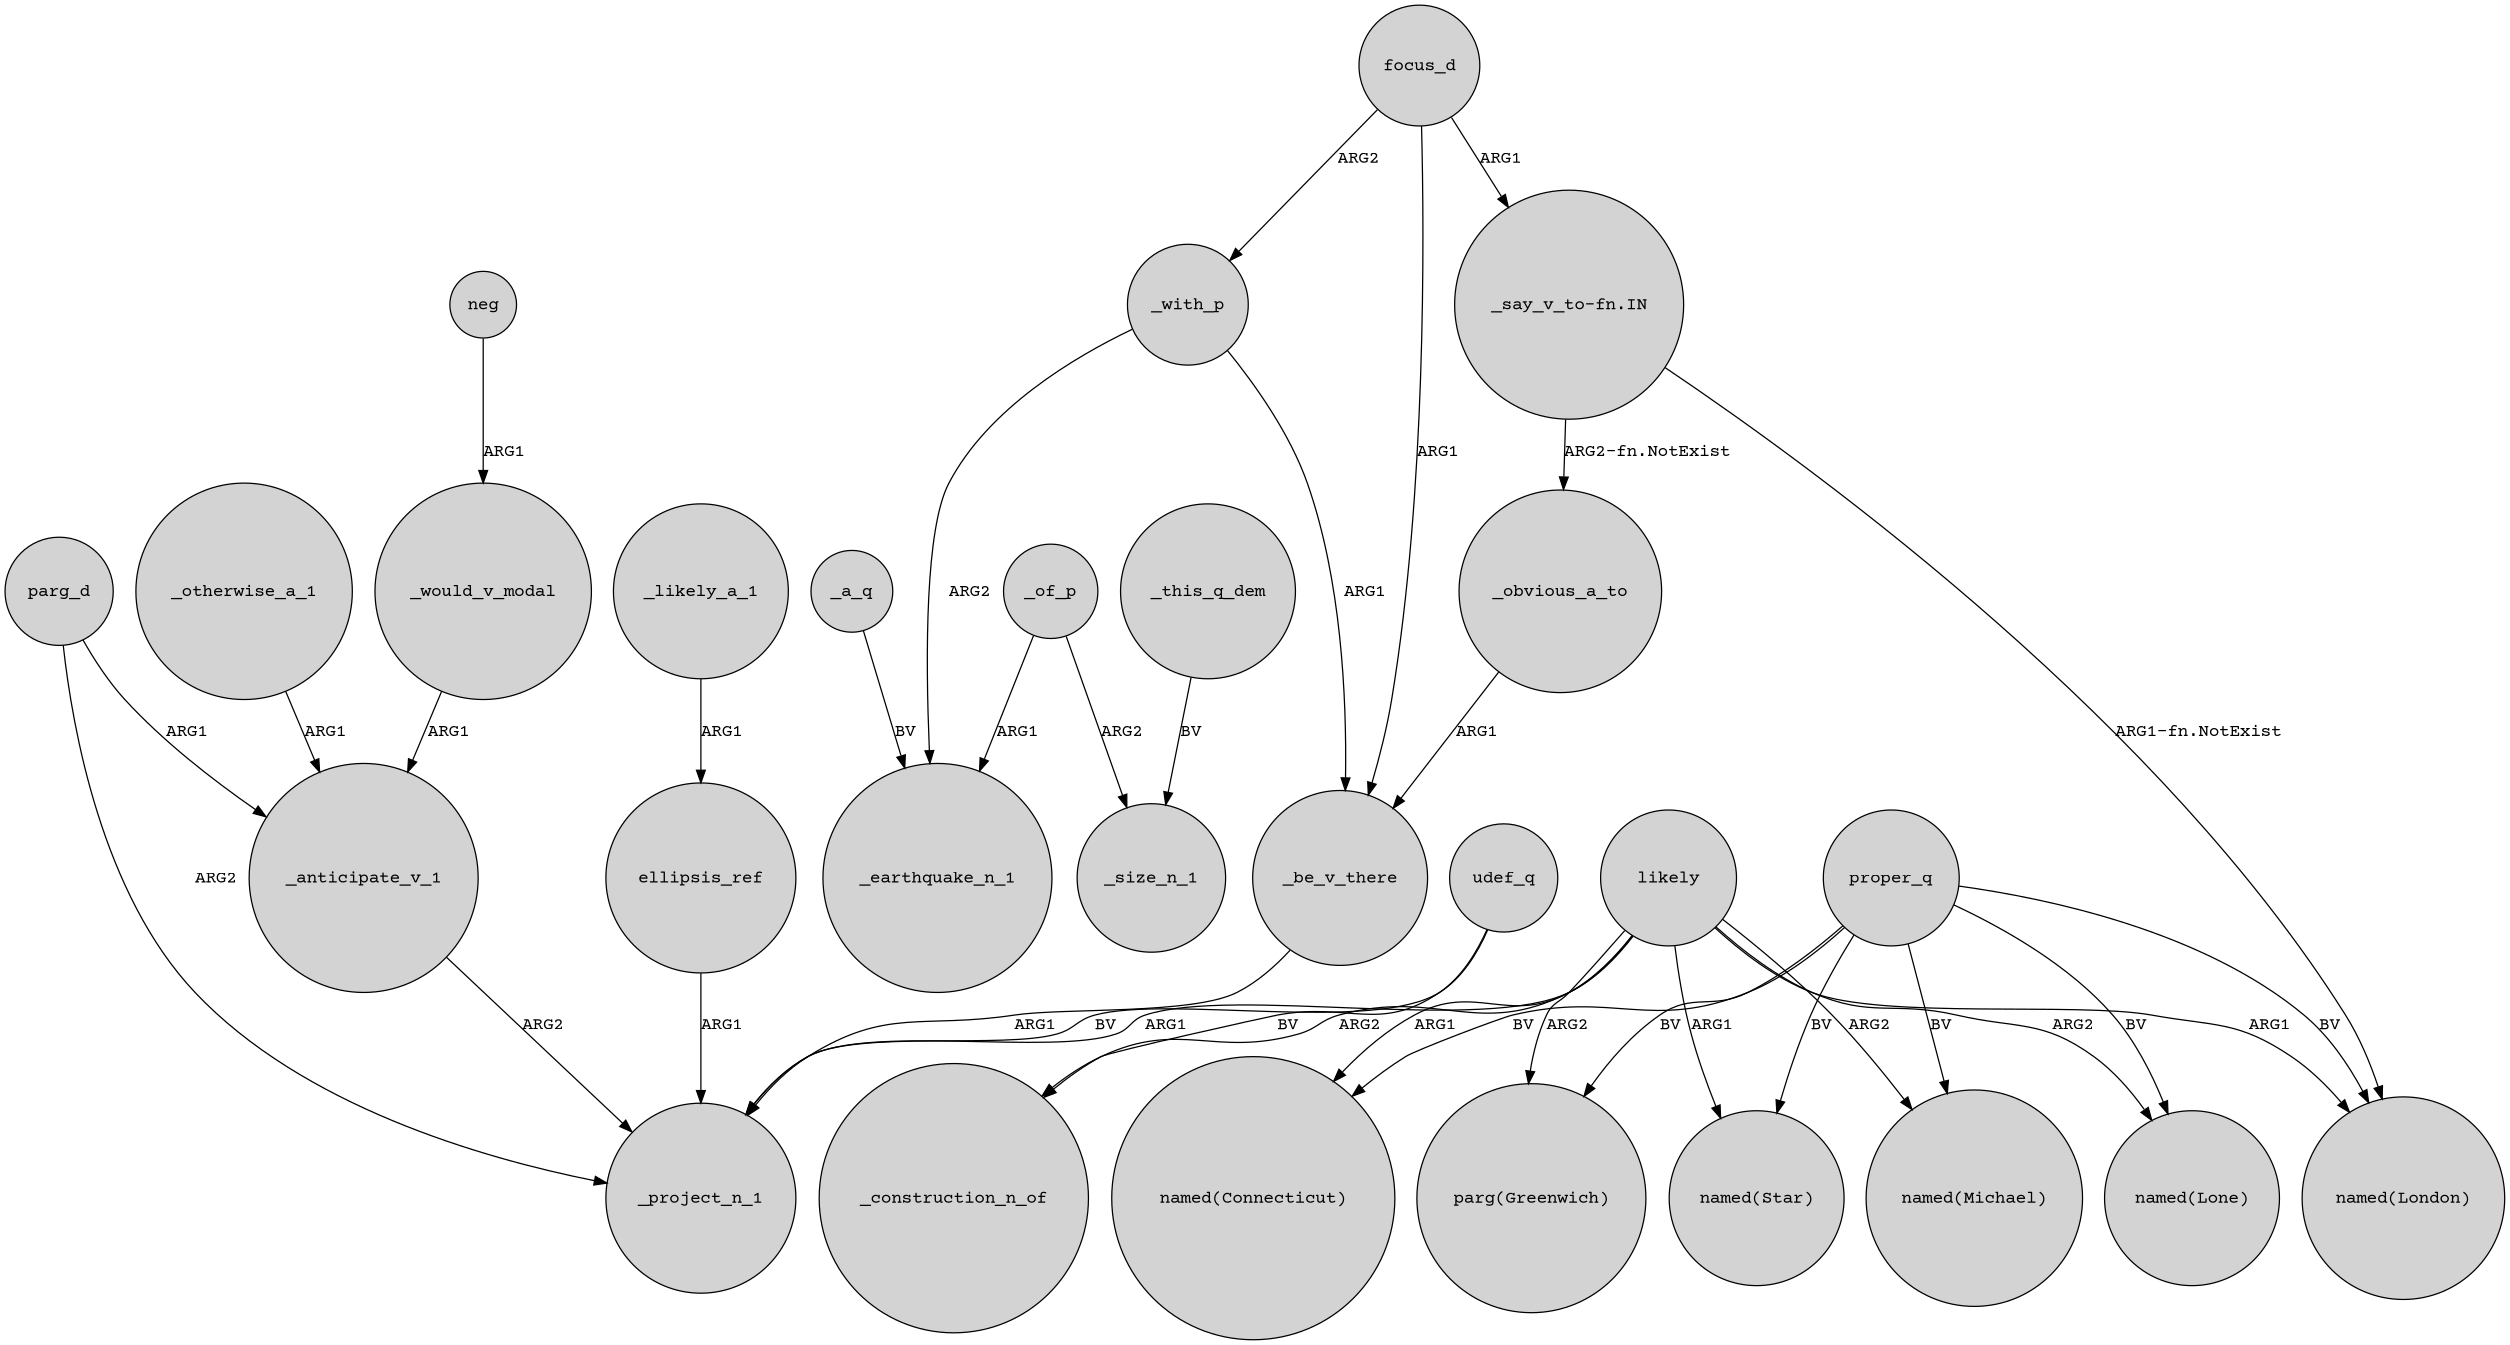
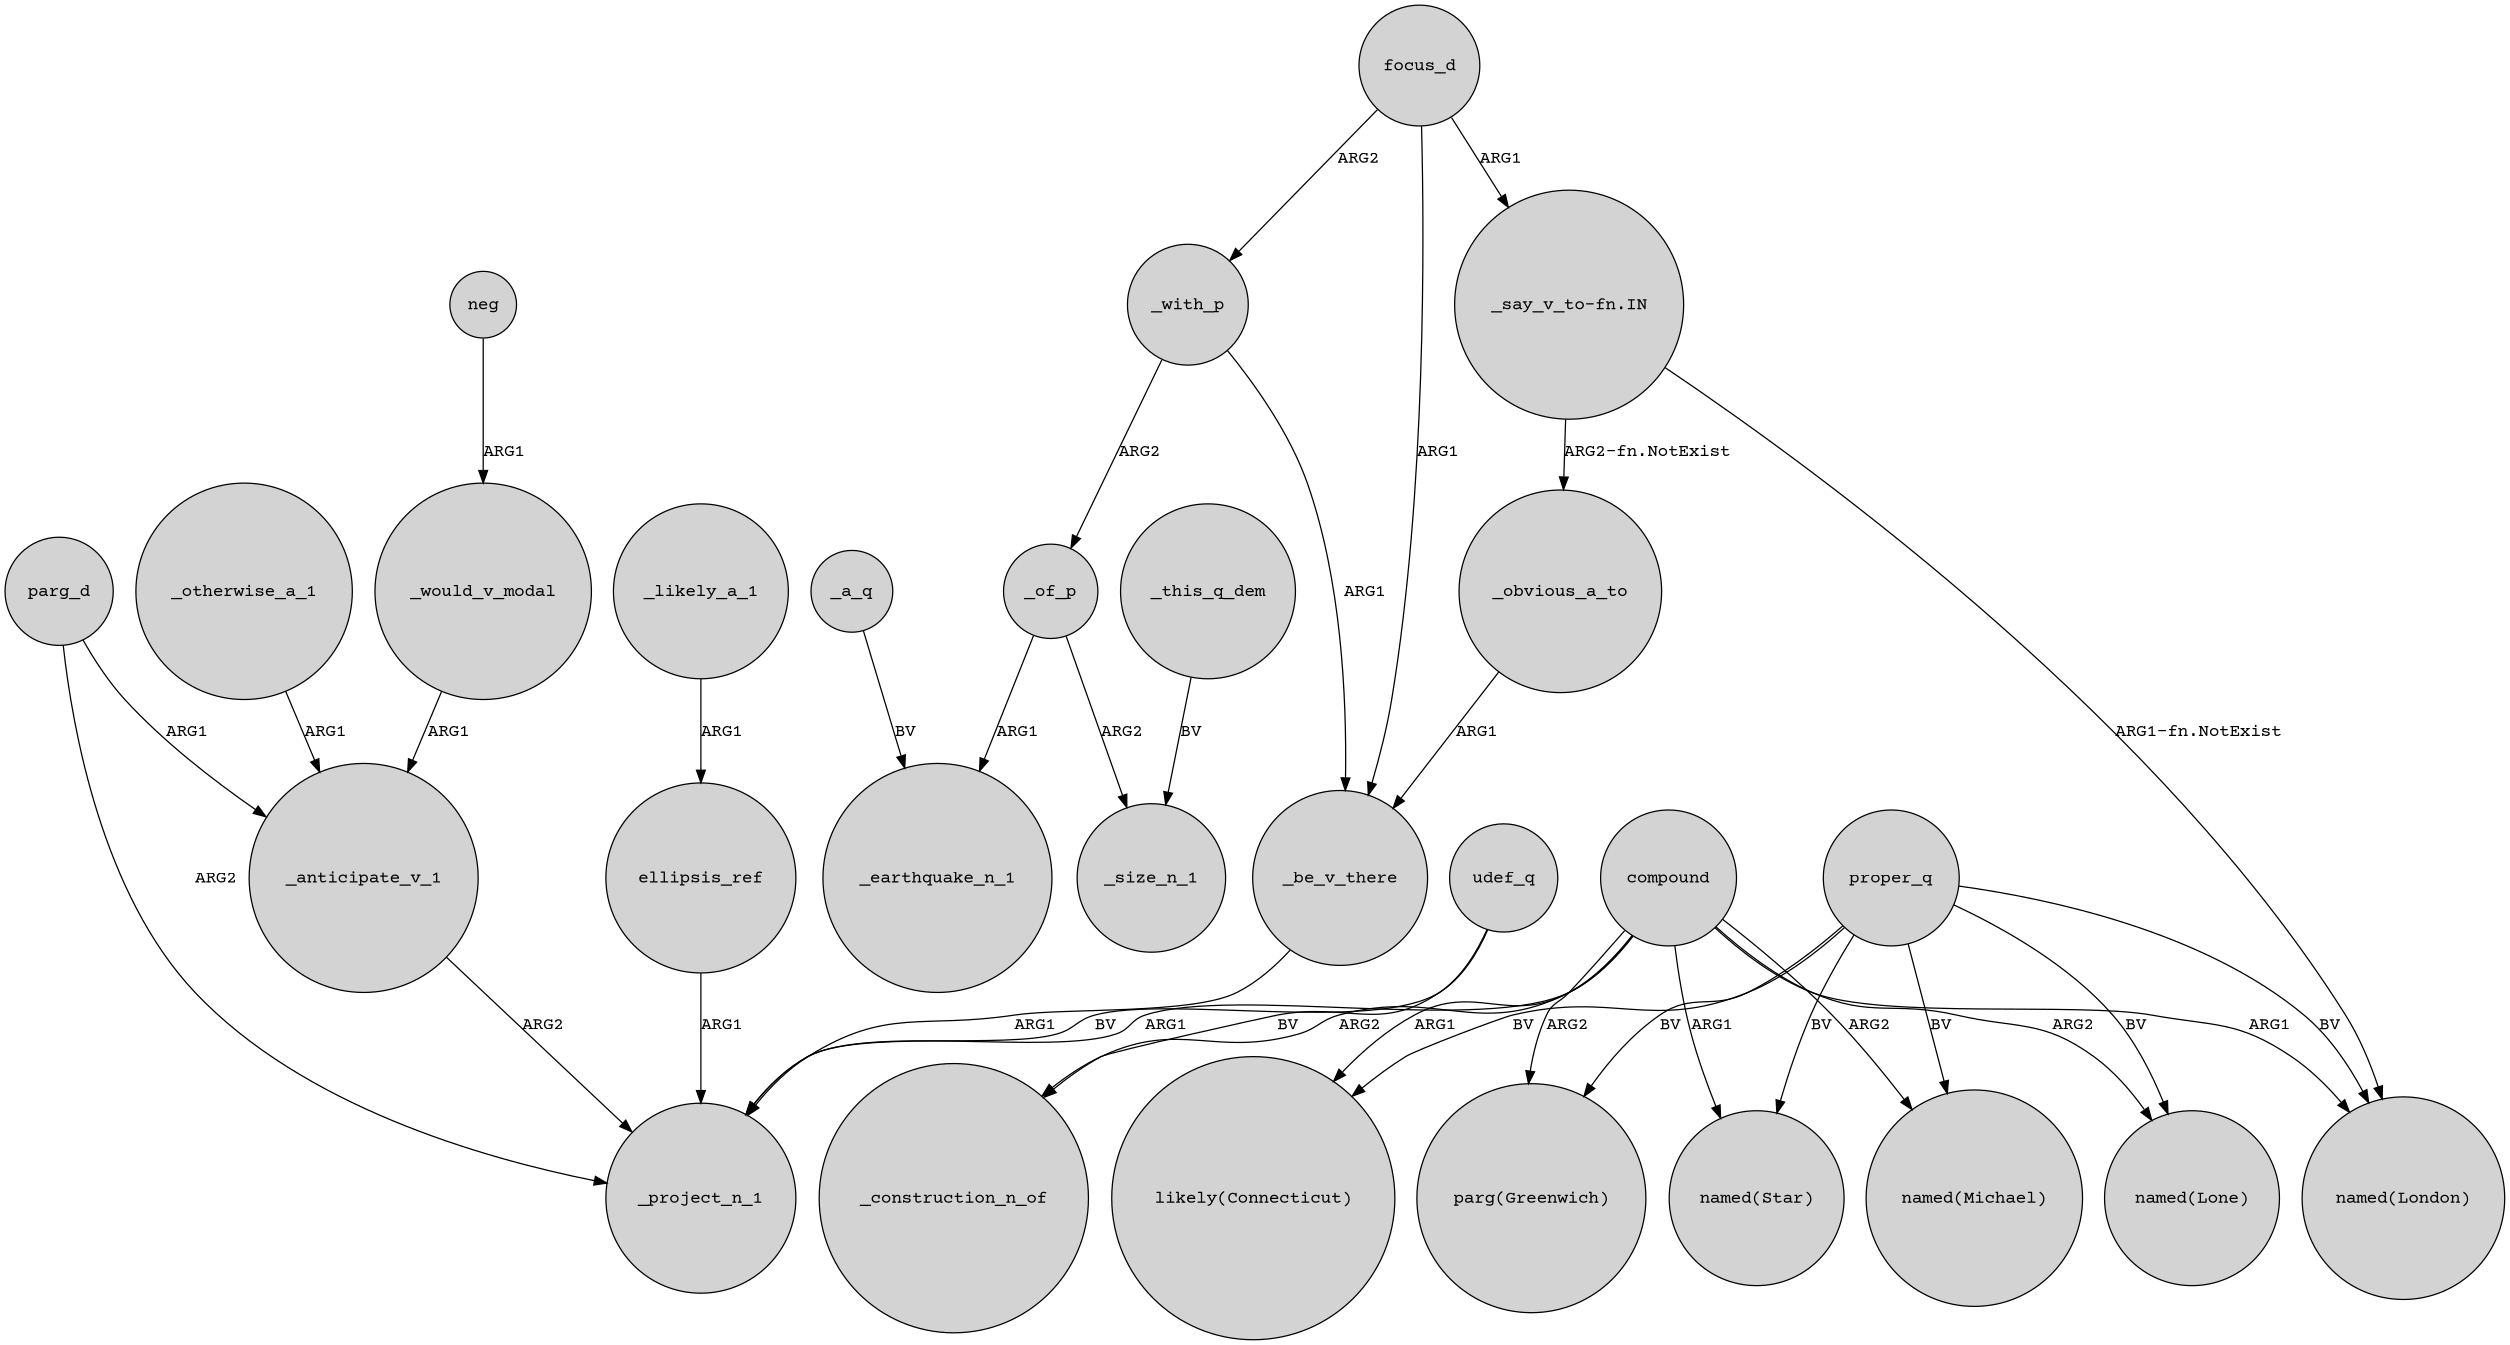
(944, 496) -> (1119, 448)
(1669, 878) -> (1669, 878)
(1253, 1198) -> (1253, 1198)
